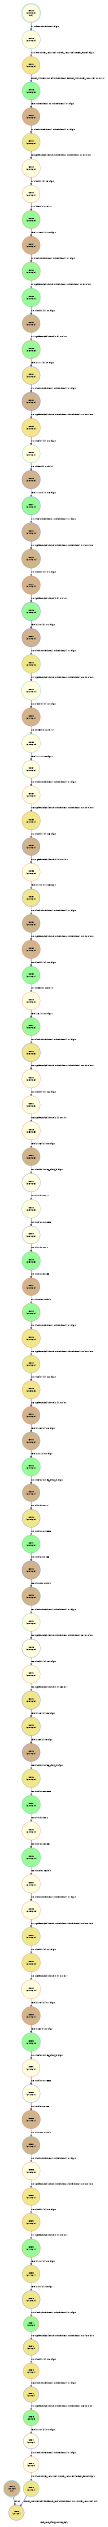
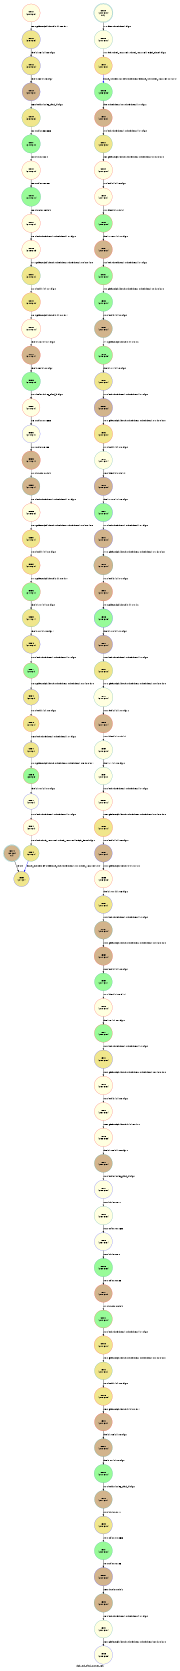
(31, 1661) -> none
